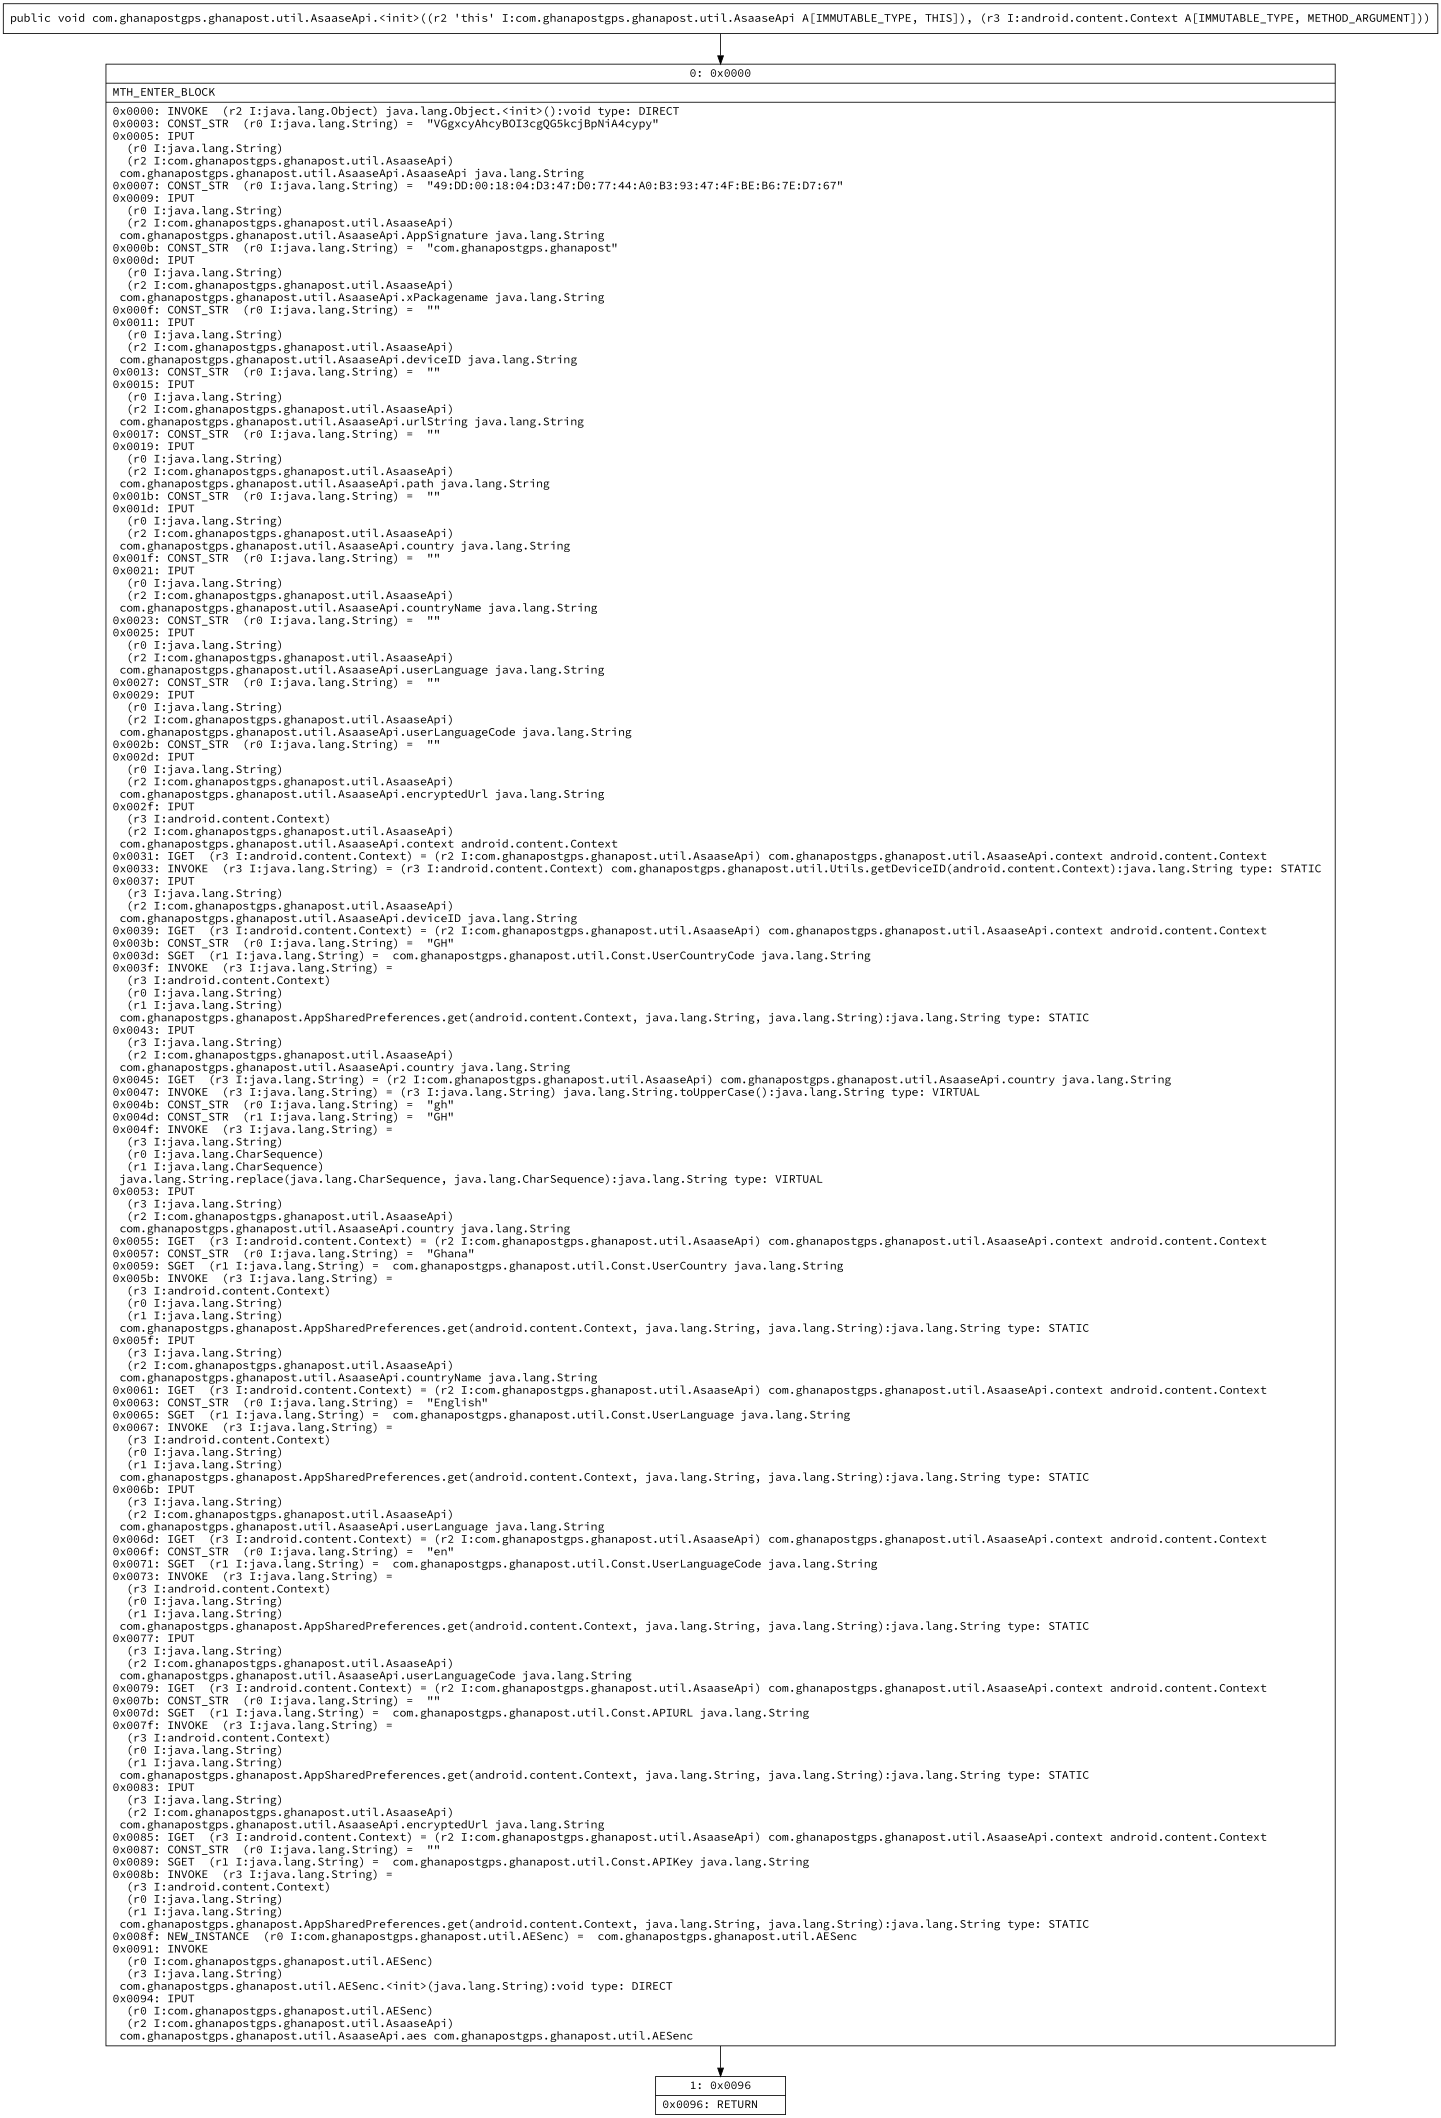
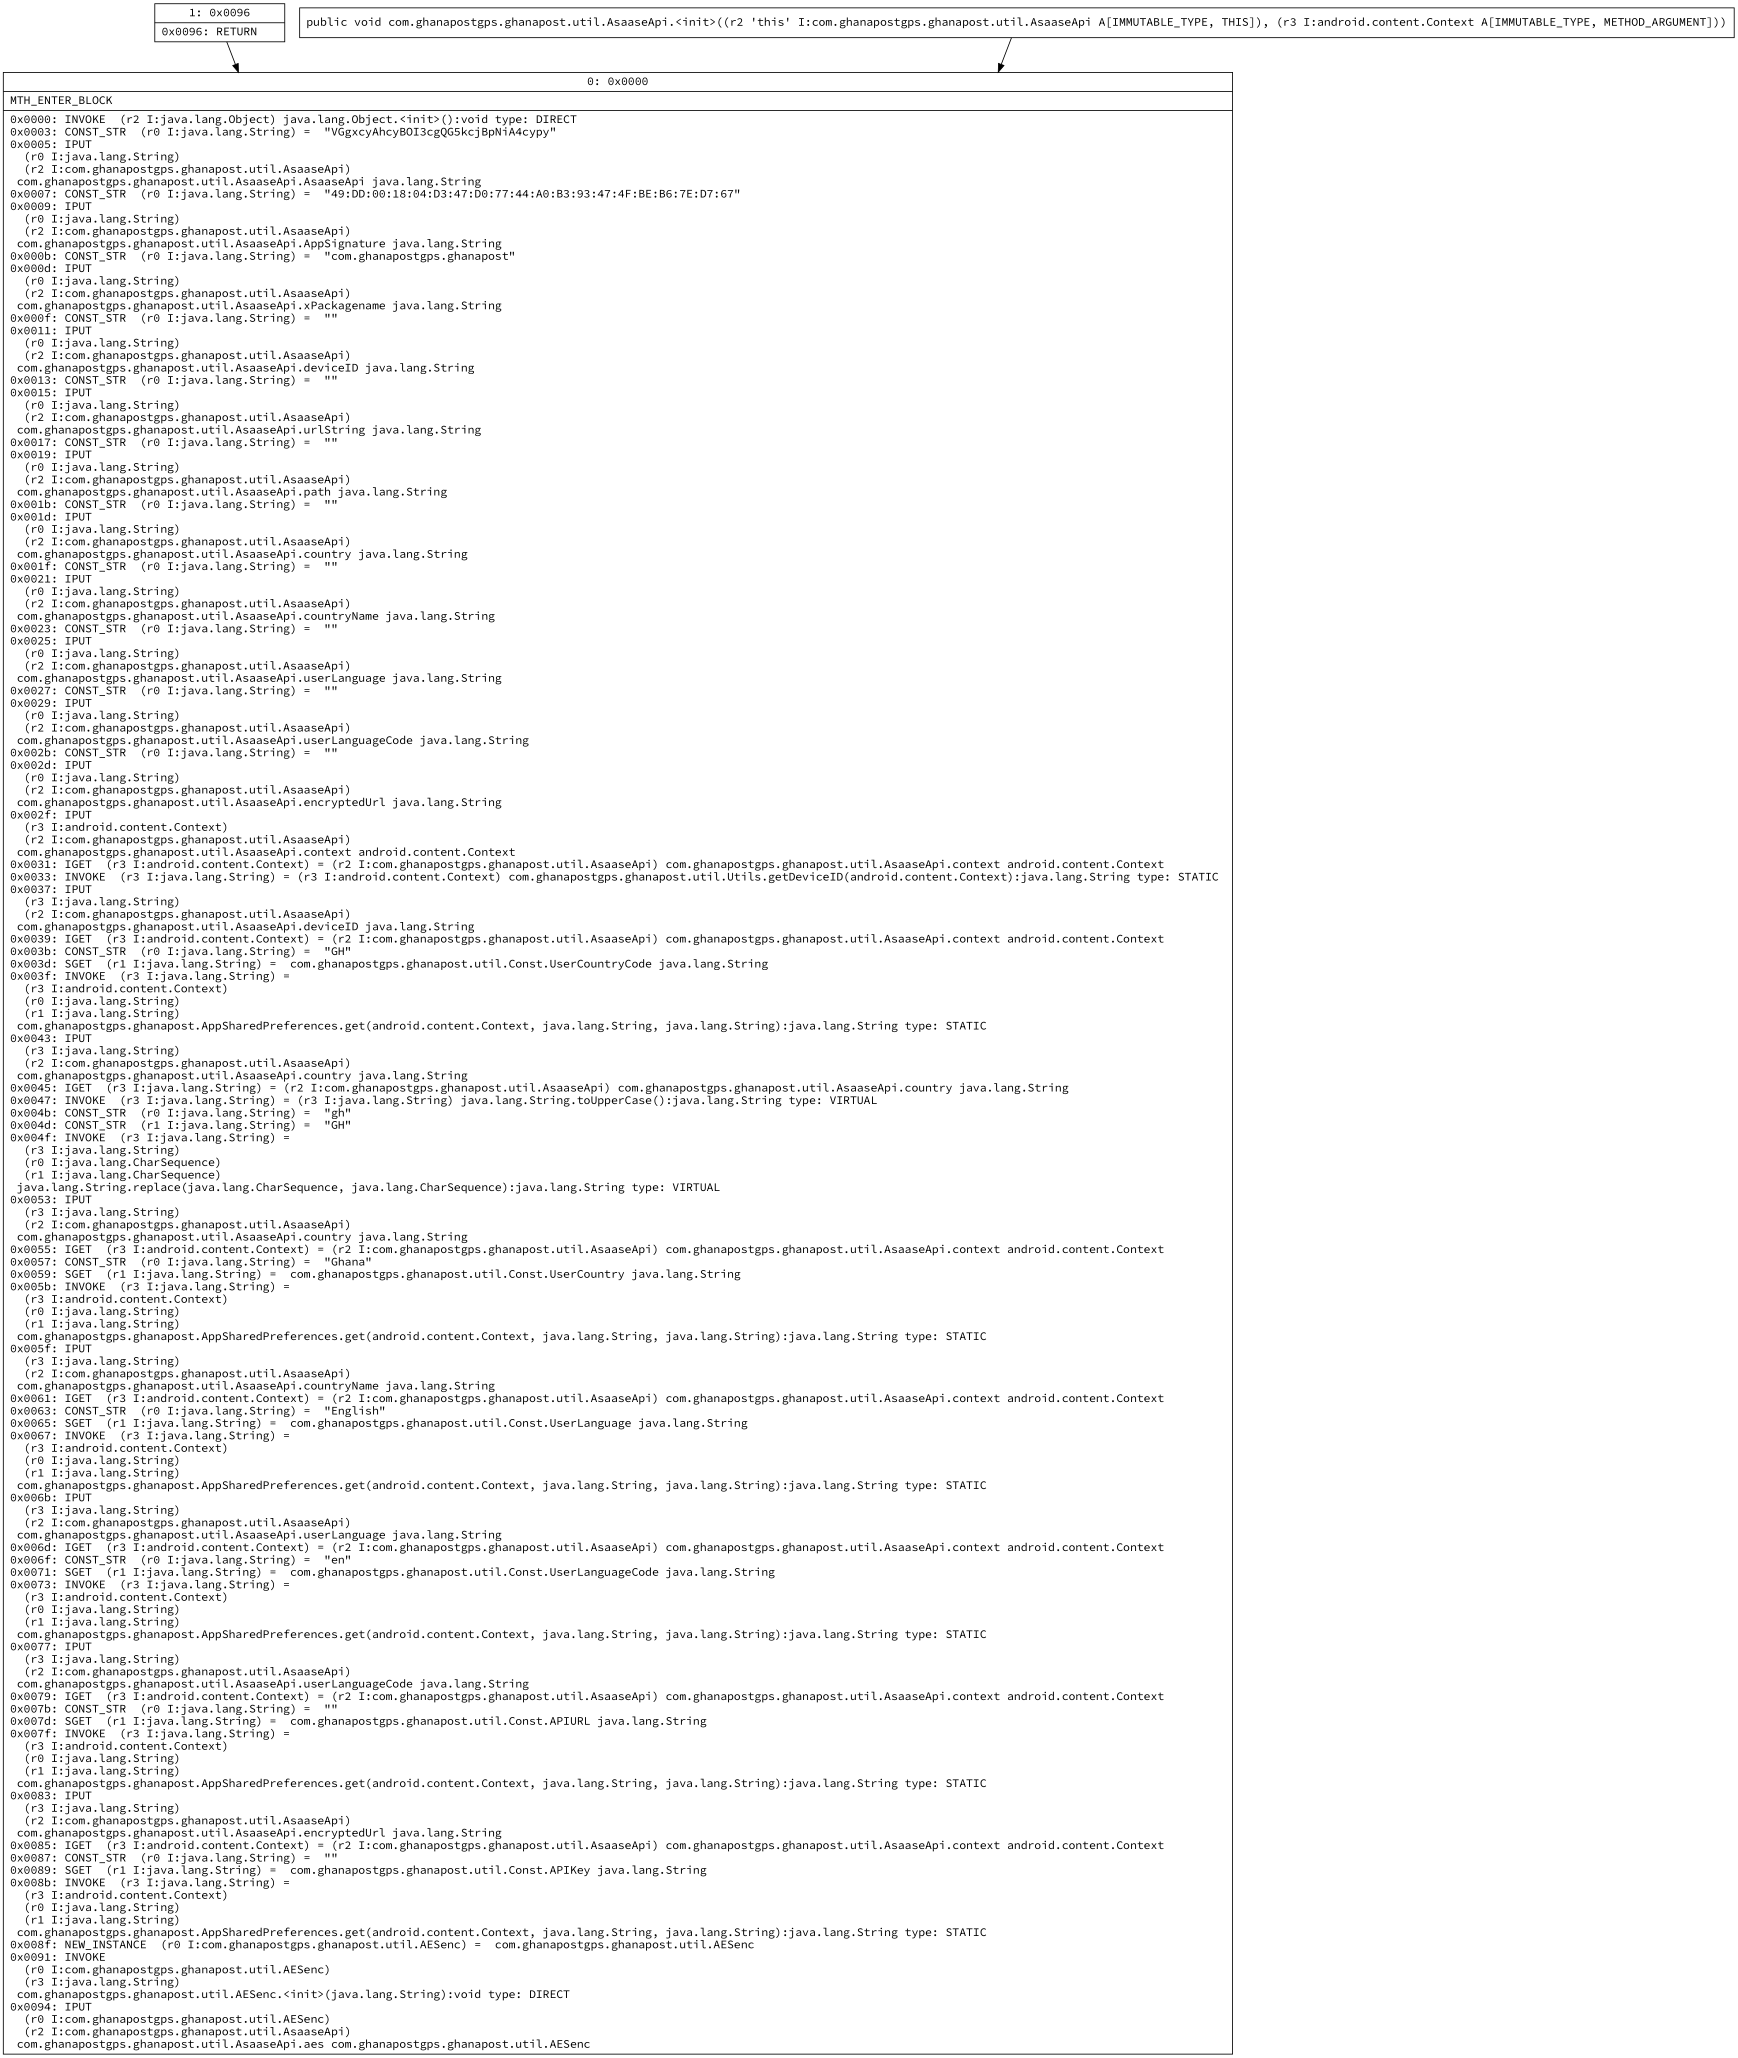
(721, 2057) -> (231, 53)
